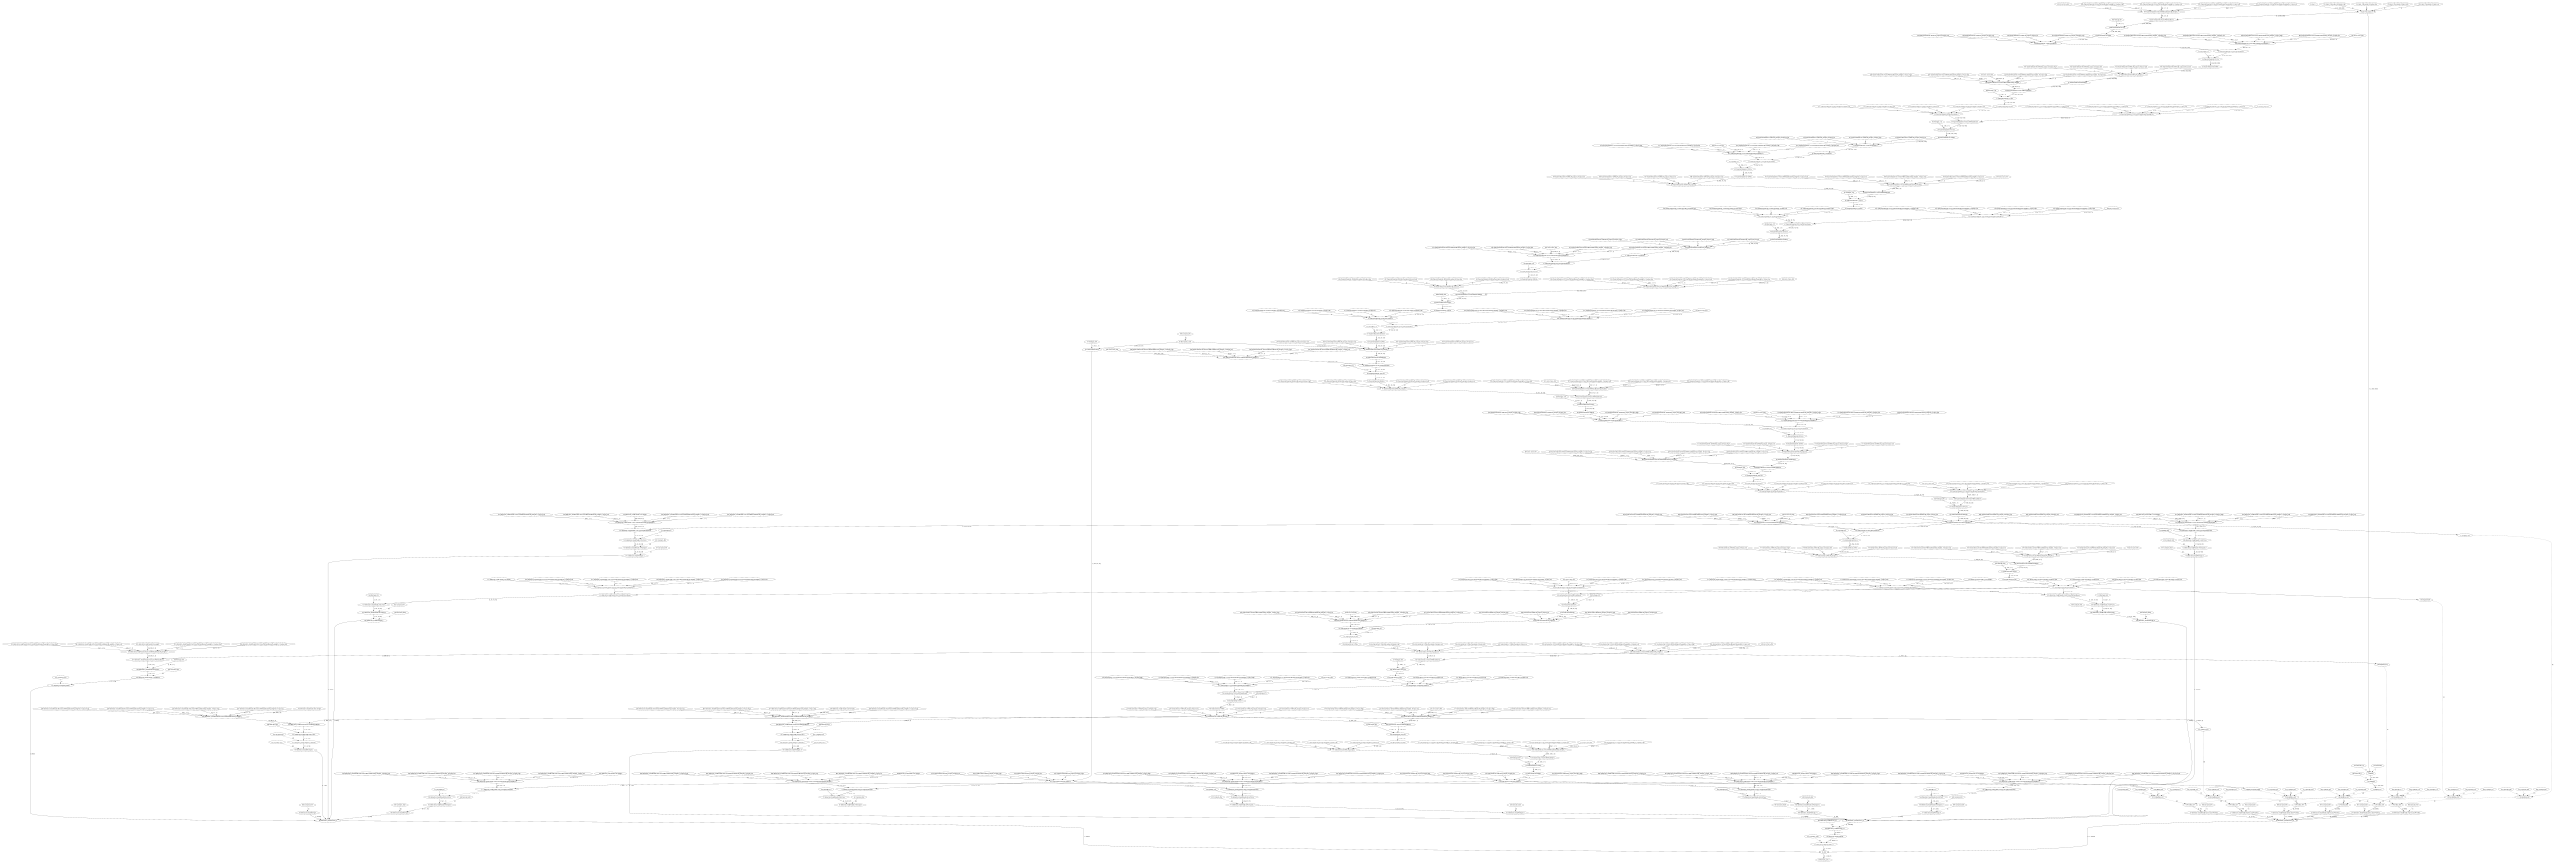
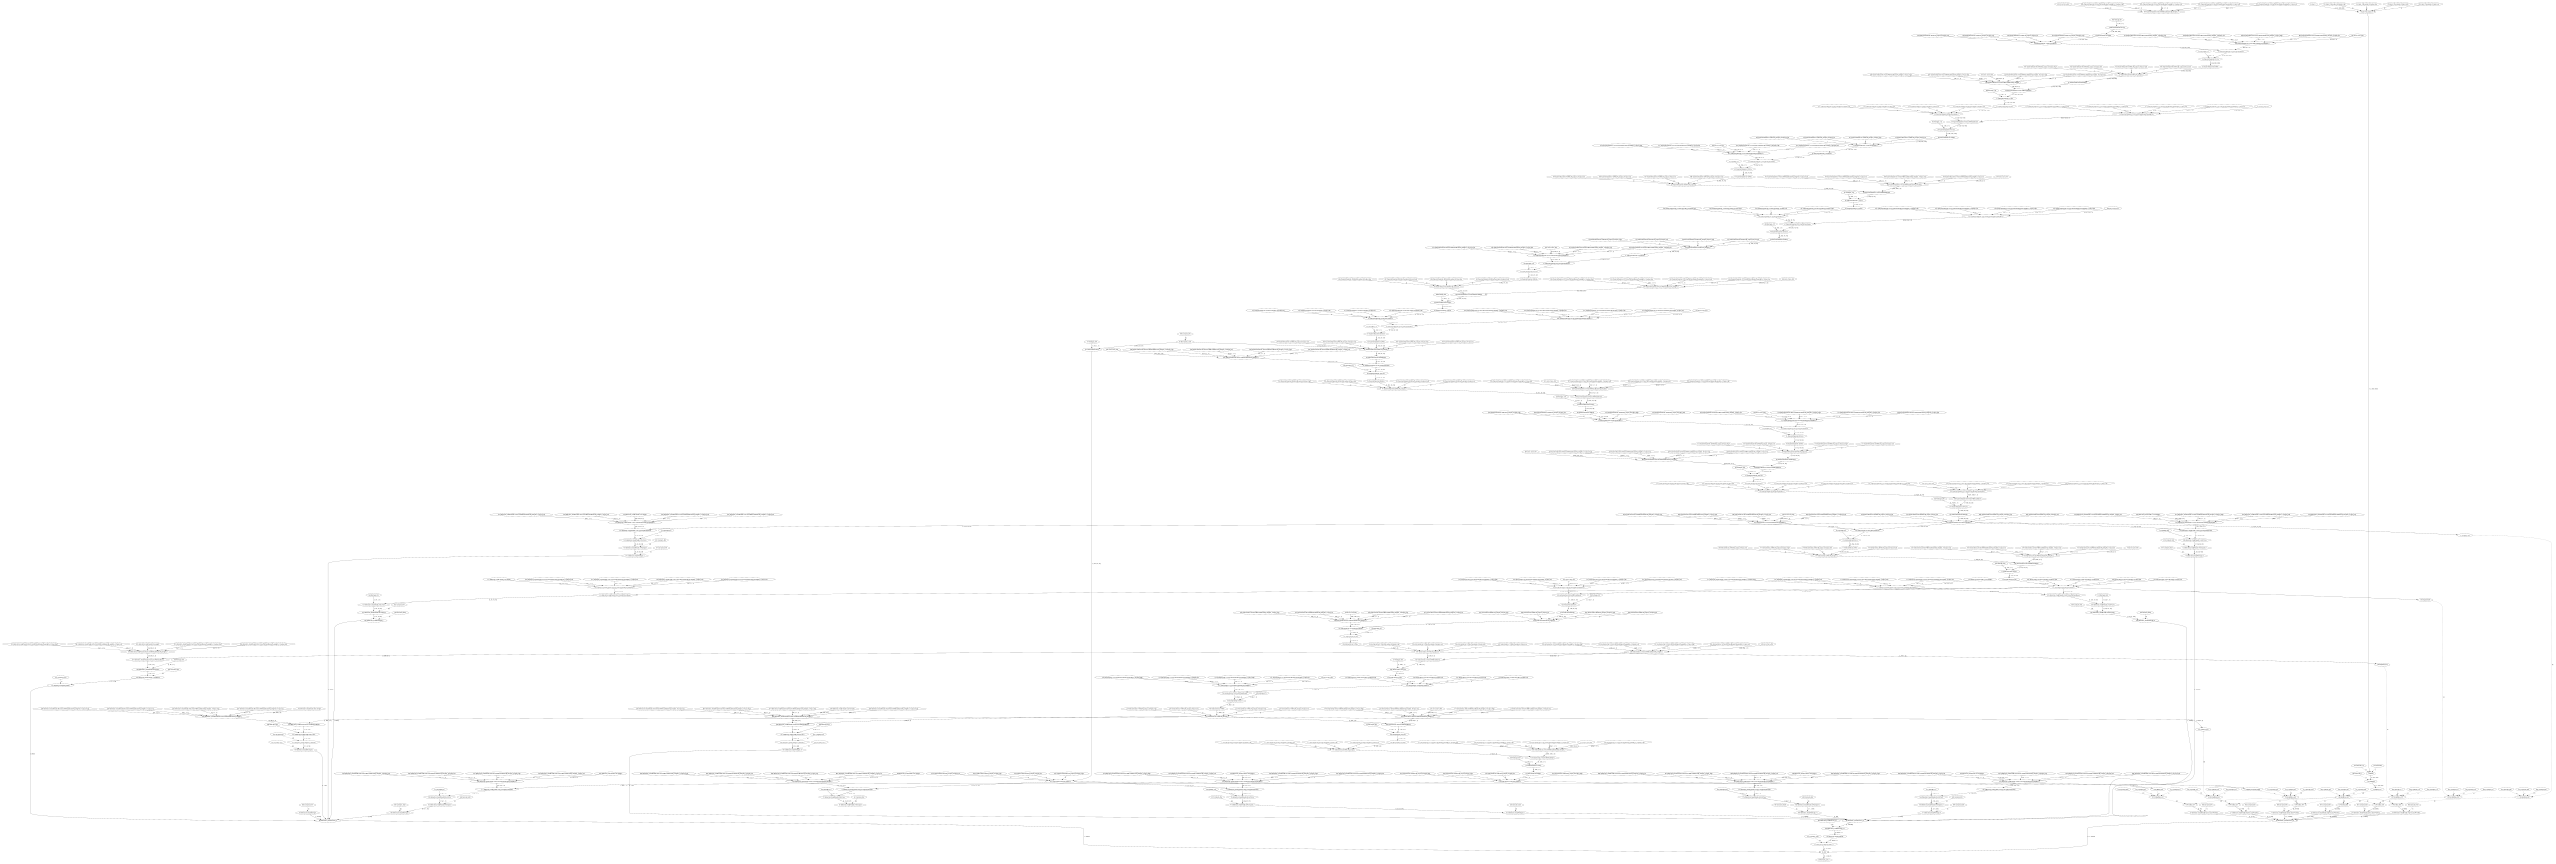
(2161, 20) -> none
(1631, 784) -> none
